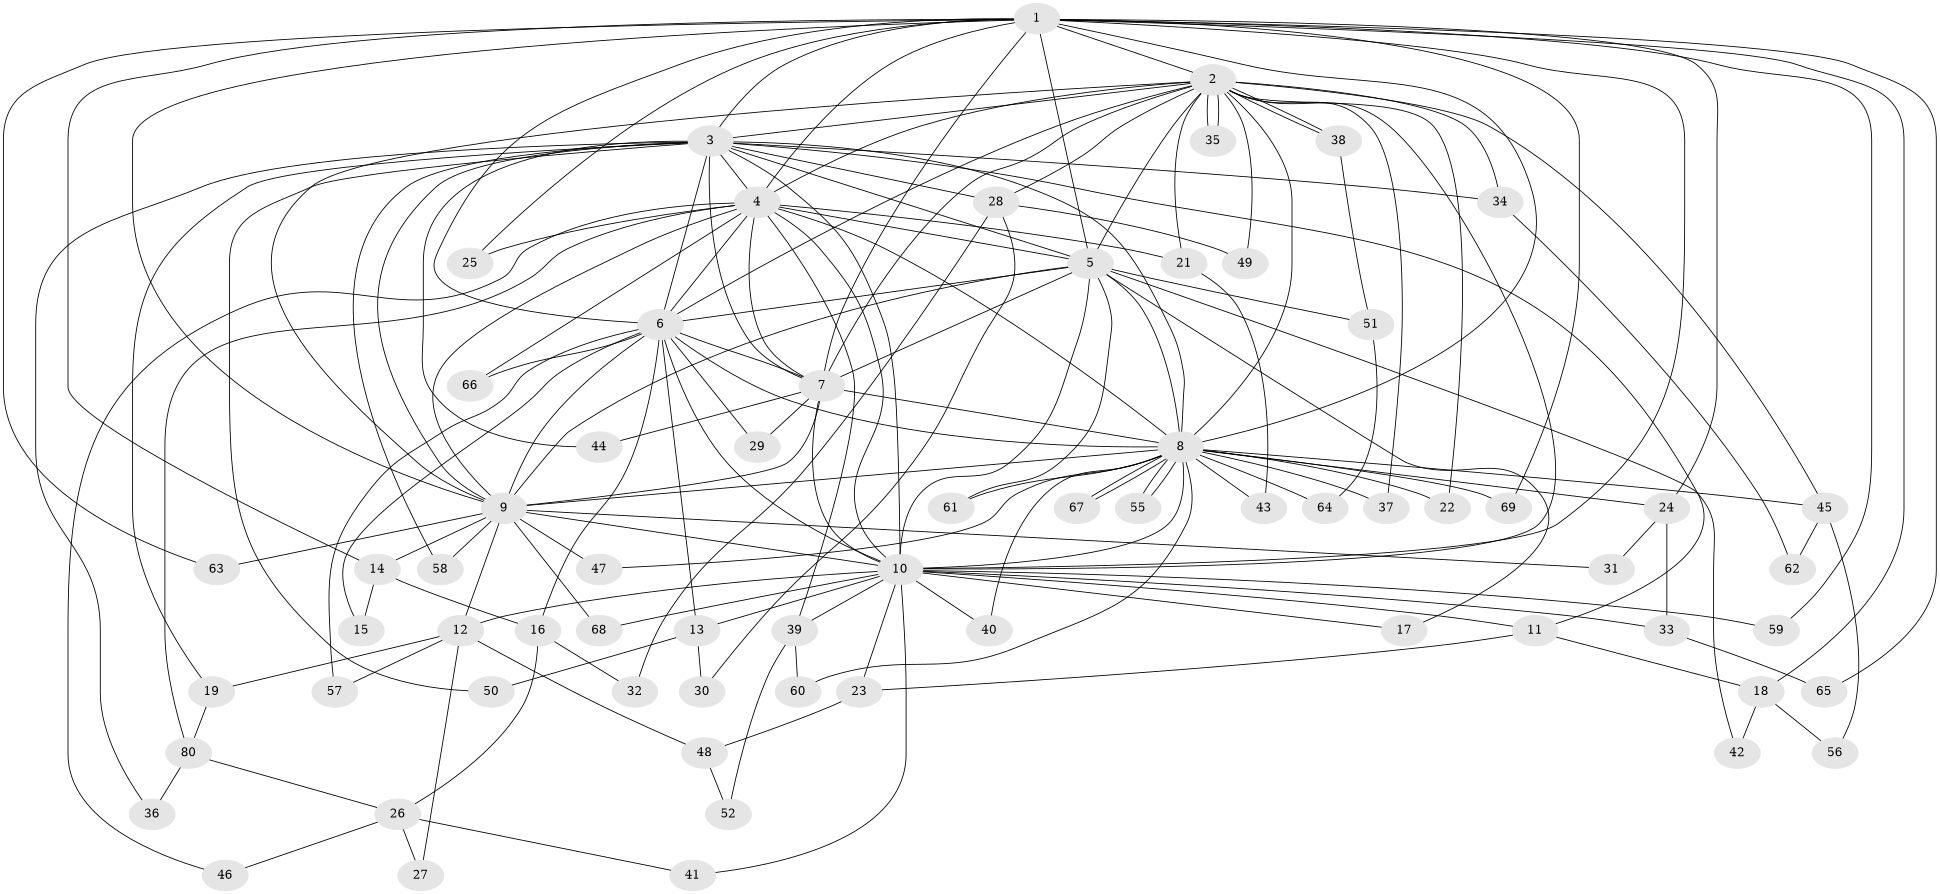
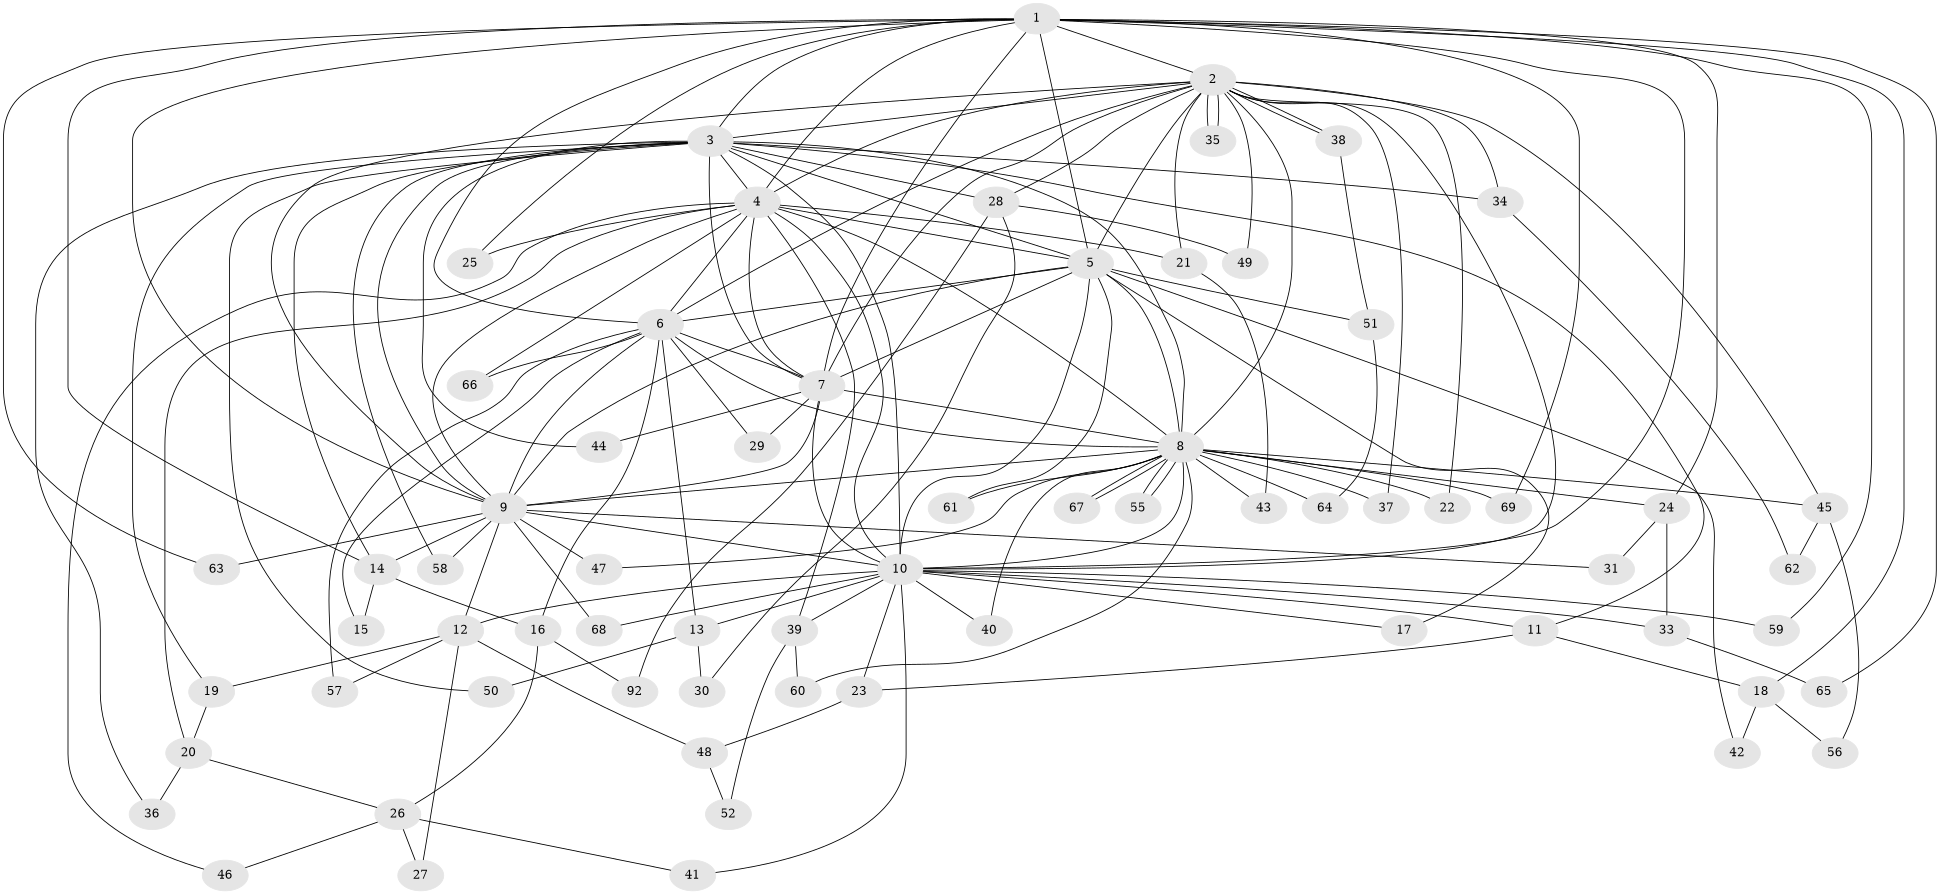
(1518, 157) -> none
(686, 233) -> (325, 210)
(732, 467) -> none
(635, 692) -> (635, 692)
(189, 753) -> (189, 753)
